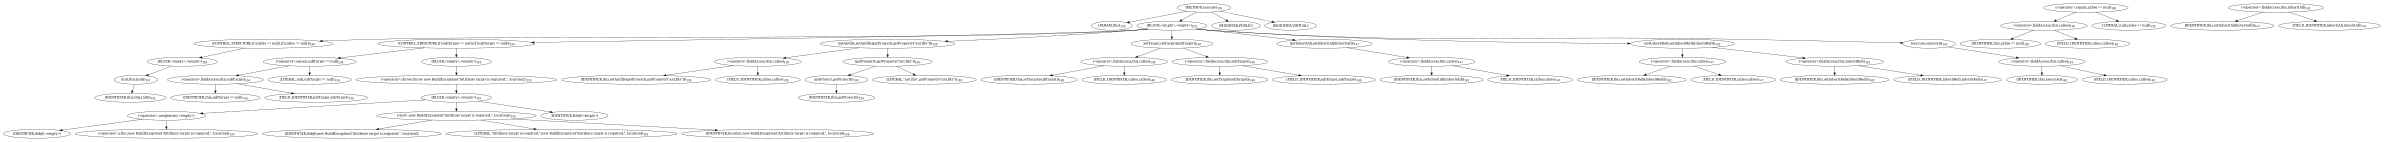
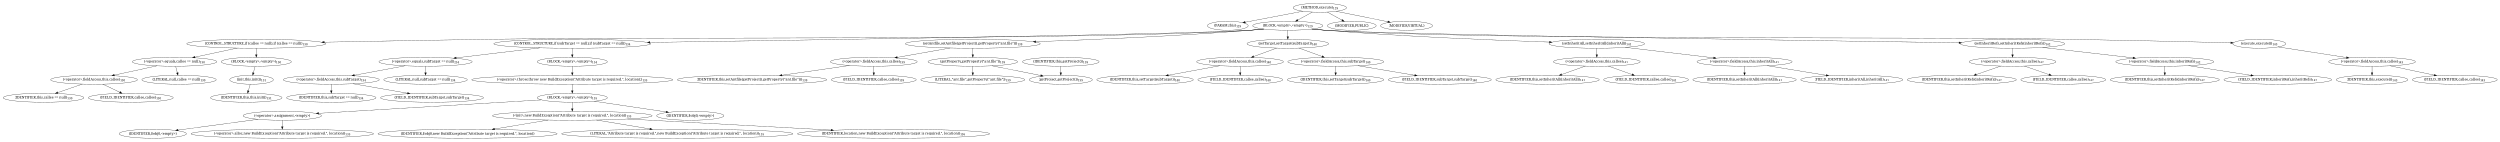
none -> (216, 53)
none -> (1669, 53)
(836, 88) -> (1061, 70)
